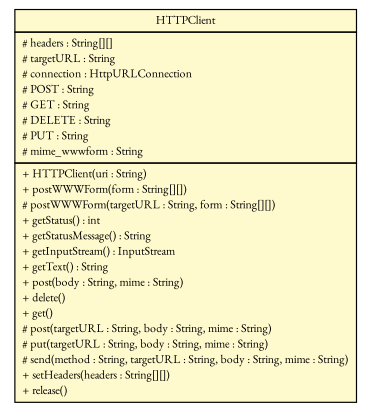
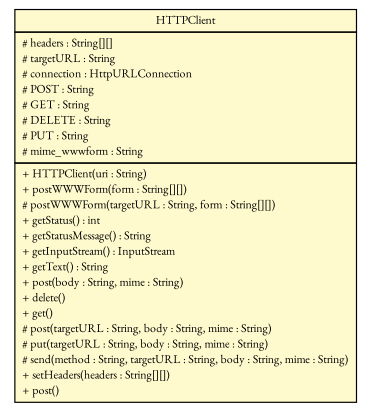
(45, 390) -> (41, 390)
